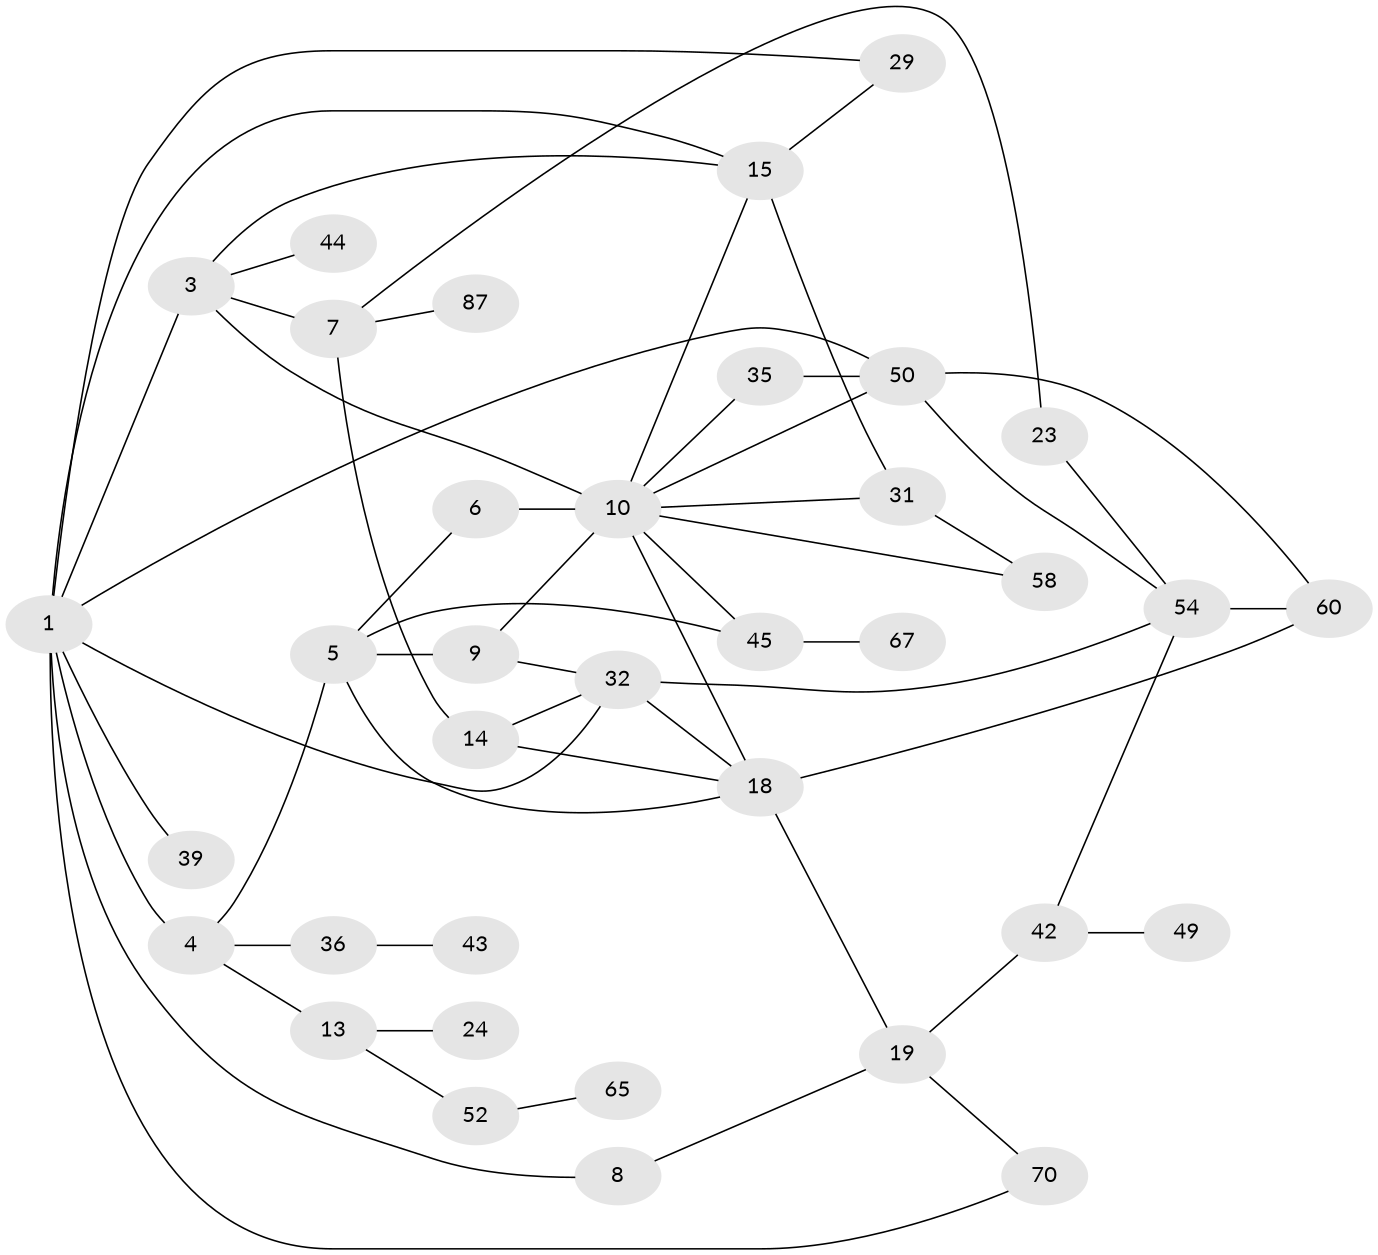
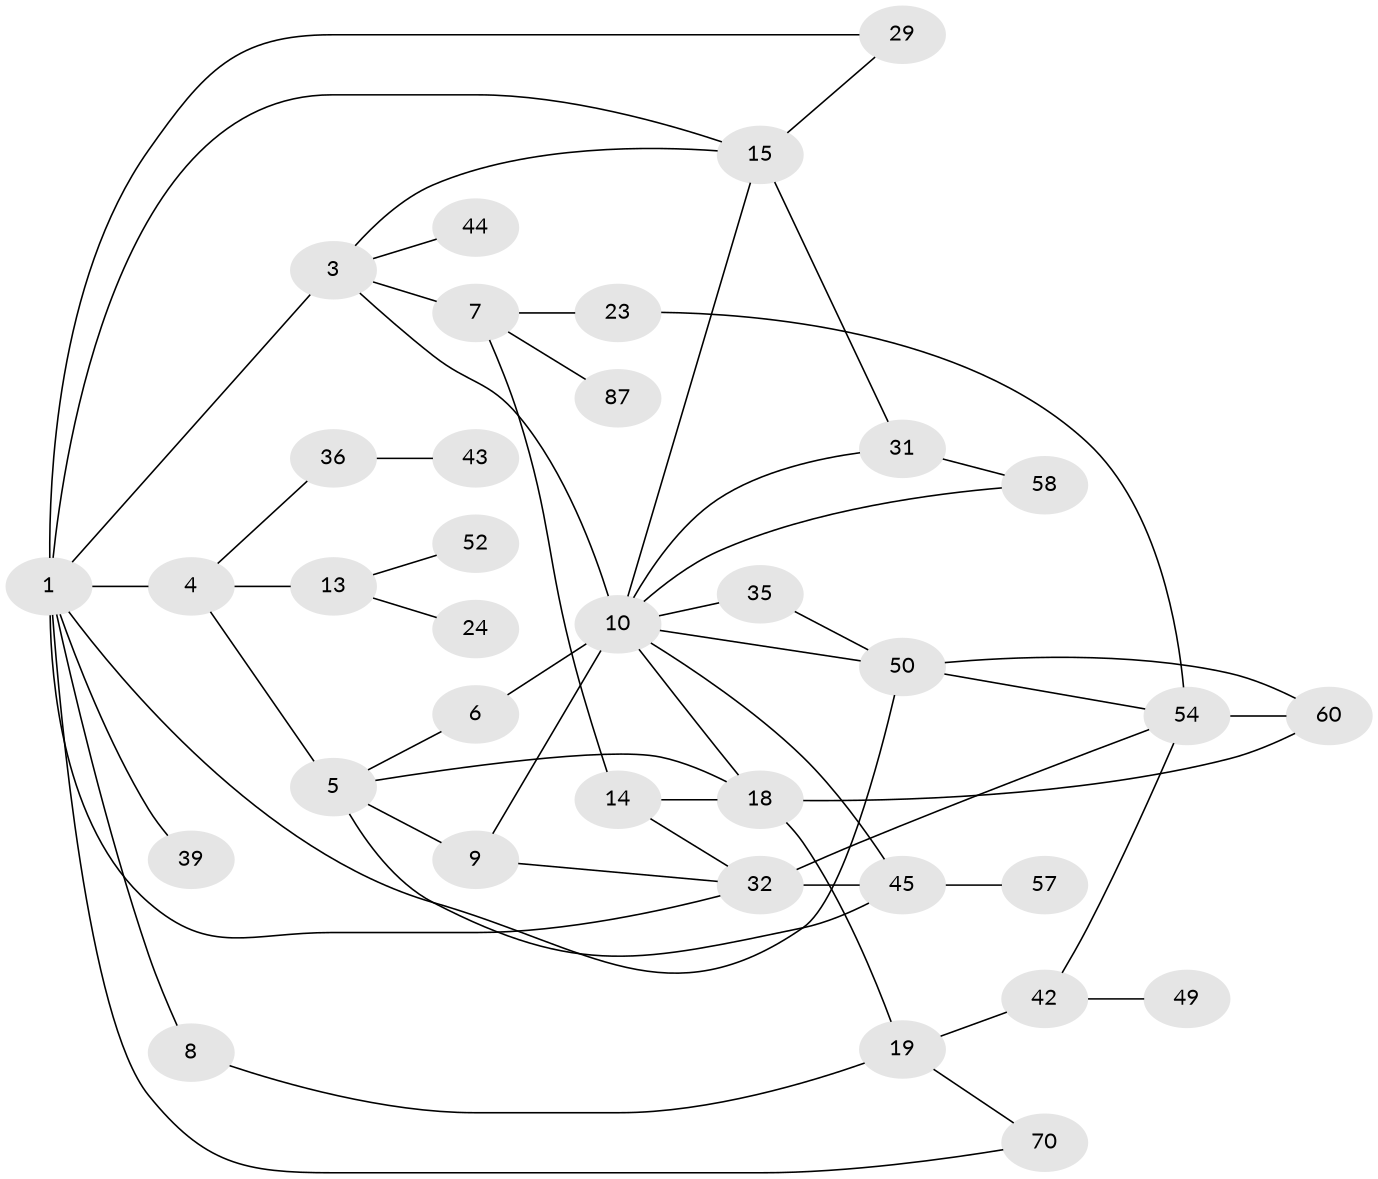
(902, 642) -> (1045, 885)
(689, 734) -> (844, 885)
(618, 1091) -> none
